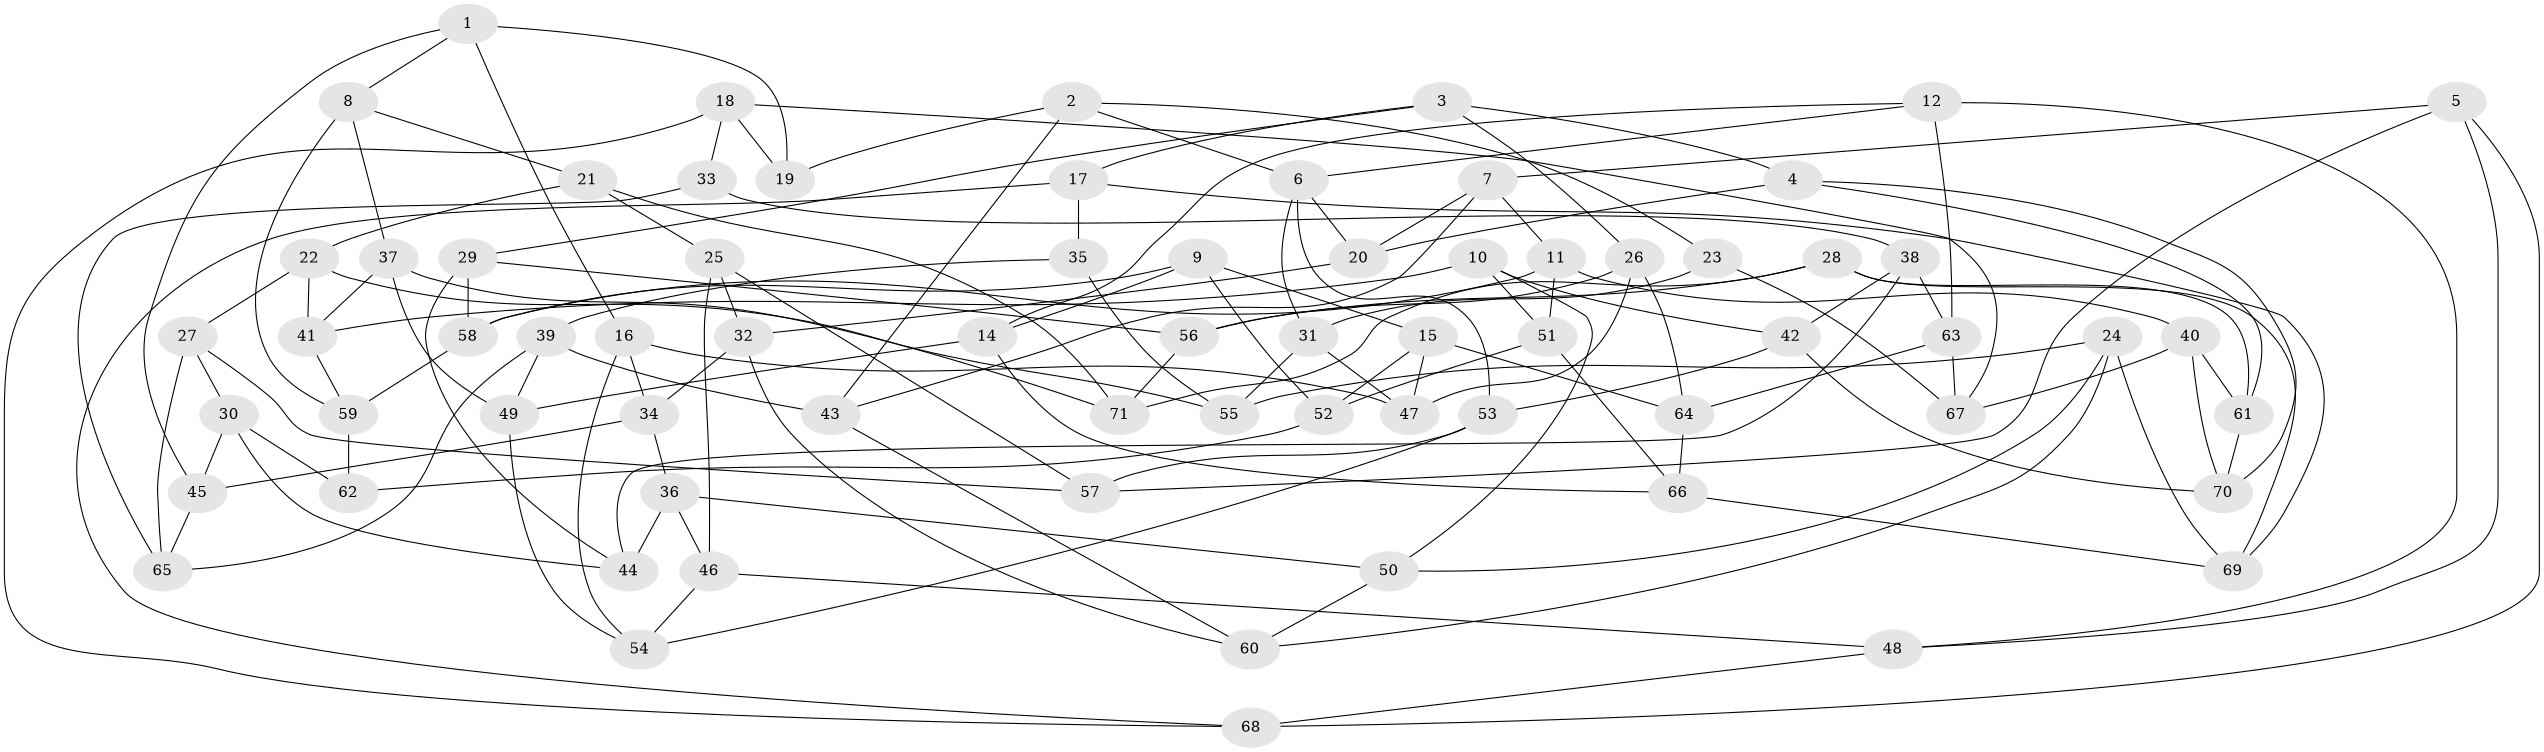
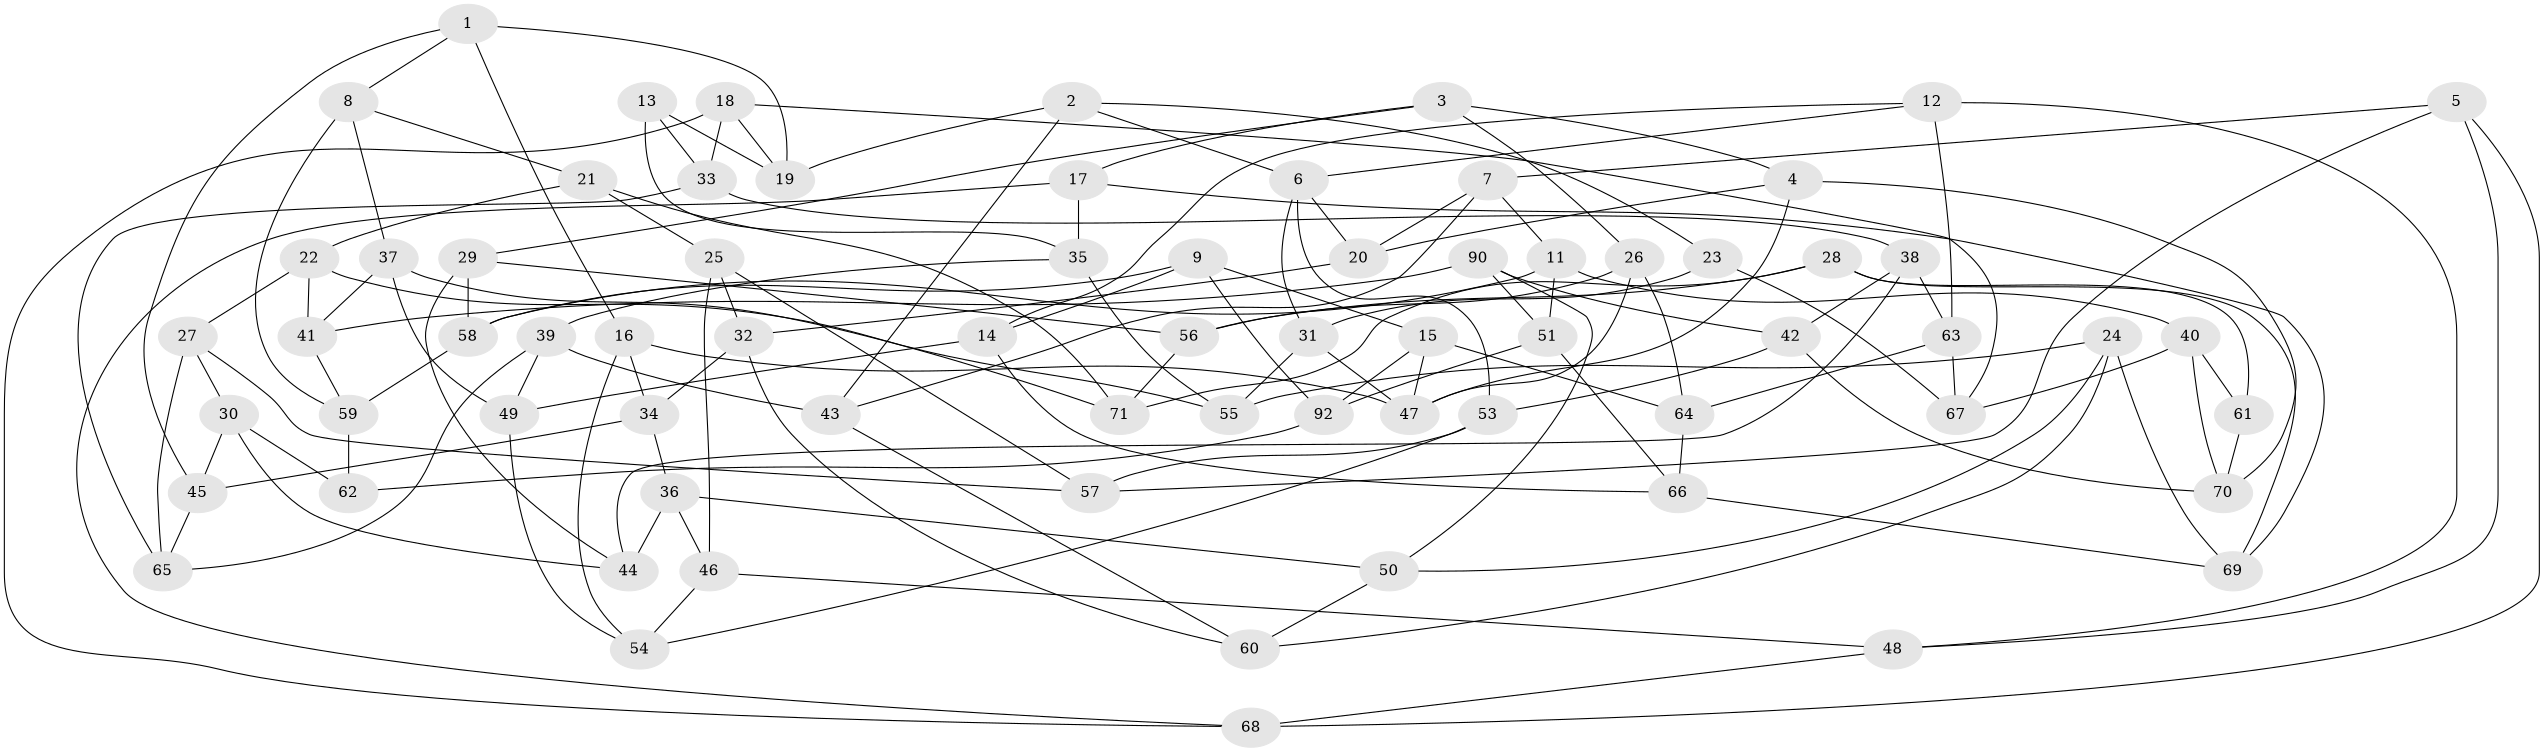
none -> (647, 102)
(2085, 238) -> (1645, 351)
(1478, 258) -> (1478, 258)
(1324, 415) -> (1324, 415)
